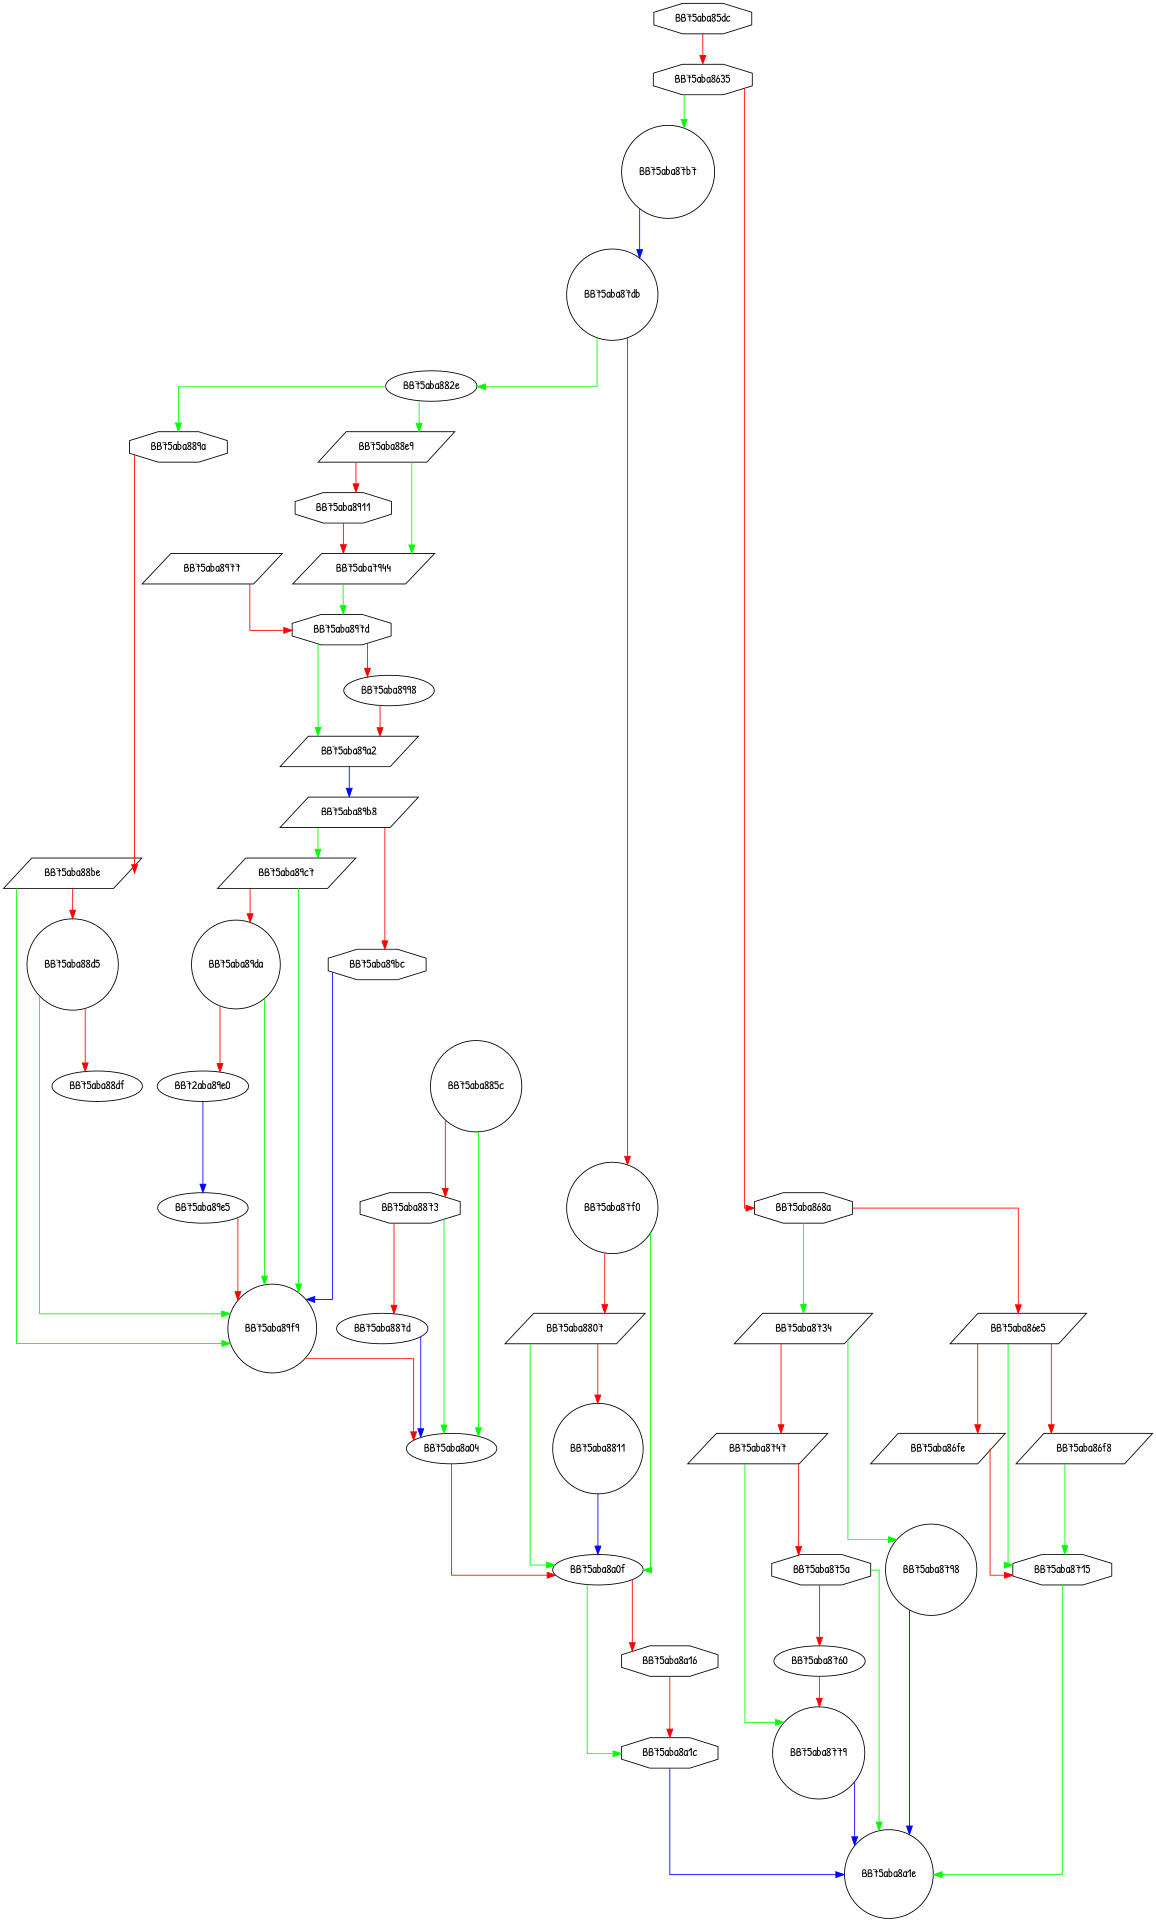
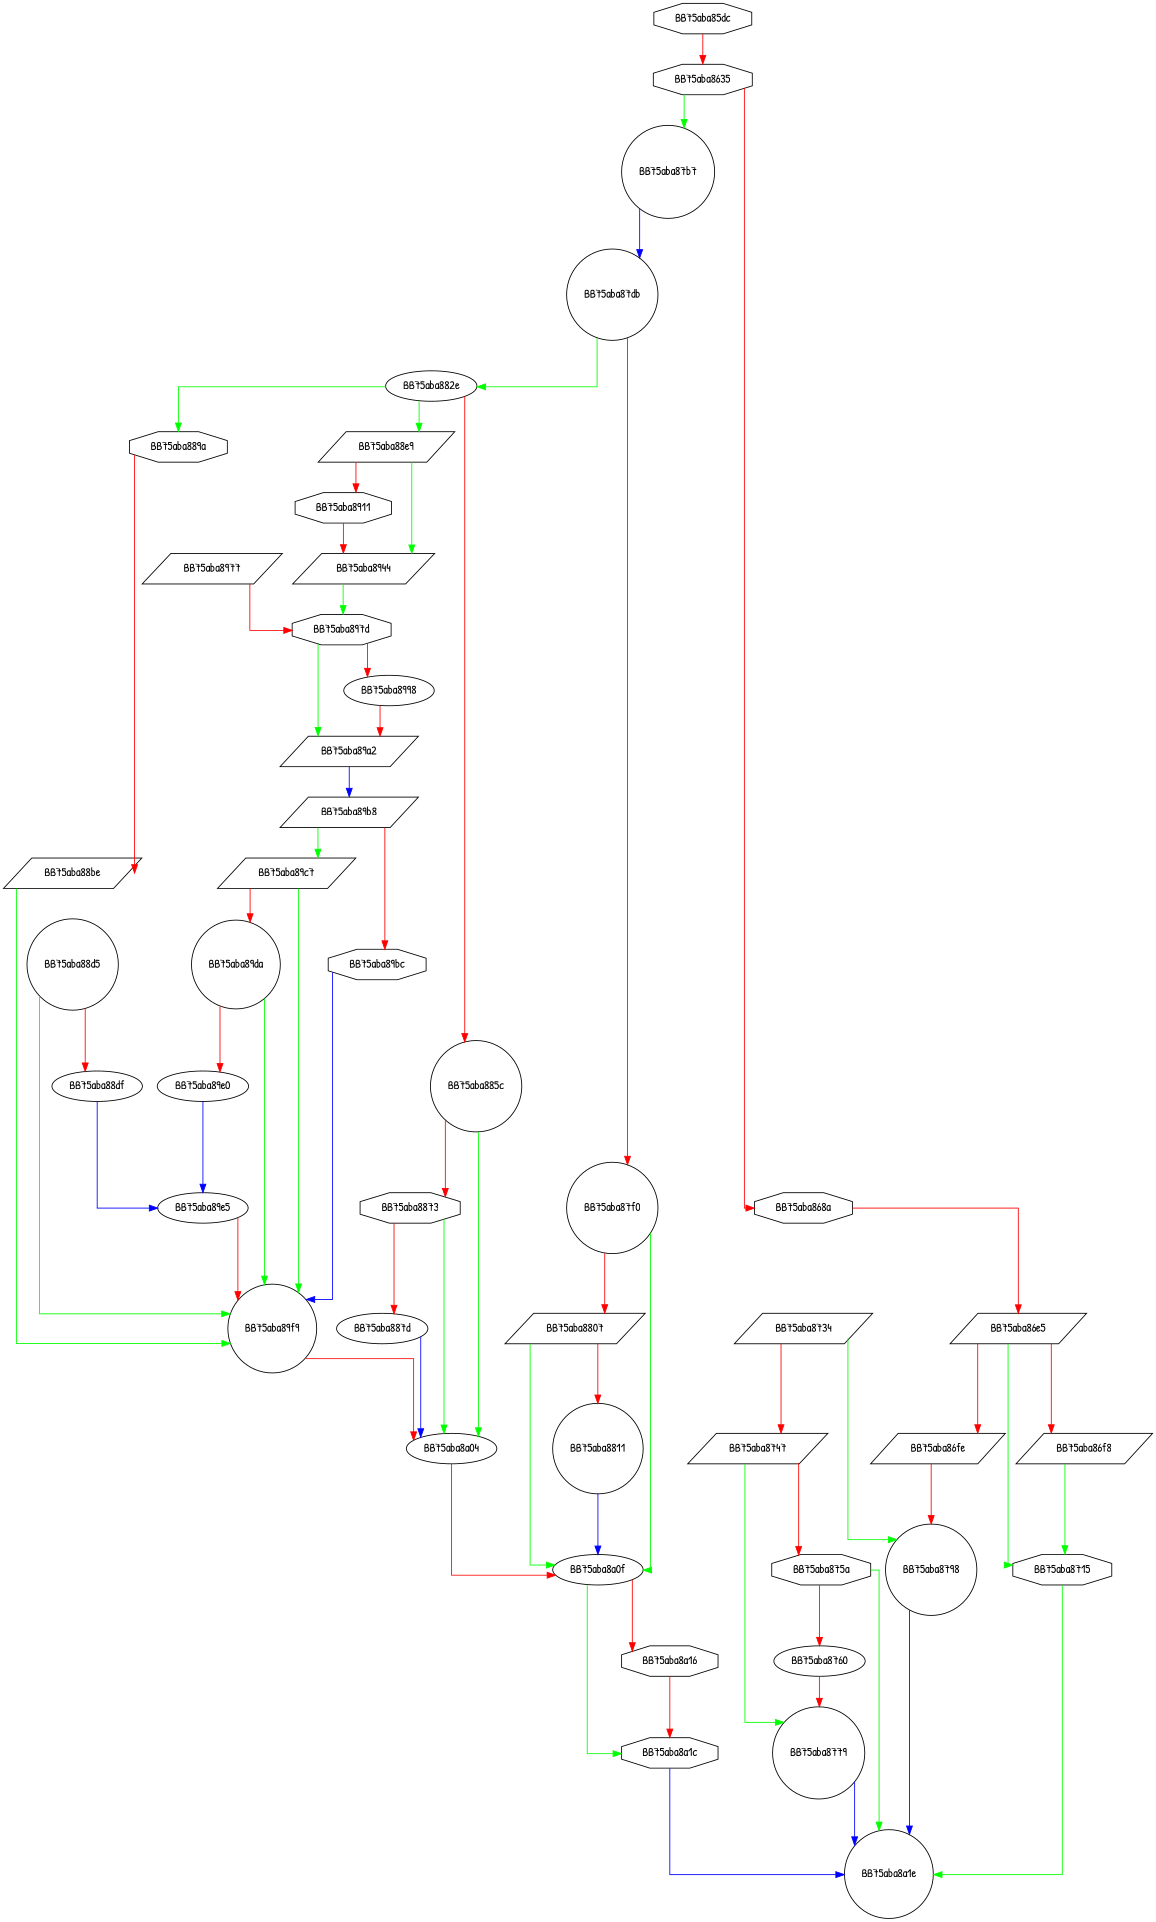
(364, 569) -> (364, 569)
none -> (465, 715)
(73, 899) -> none
(203, 1086) -> (203, 1086)
none -> (97, 1181)
(803, 1264) -> none
(990, 1519) -> (931, 1490)
